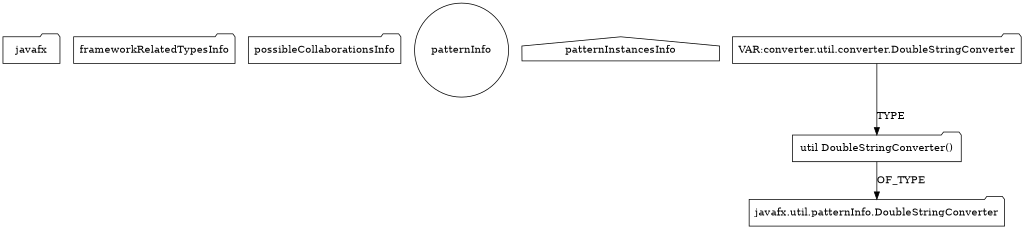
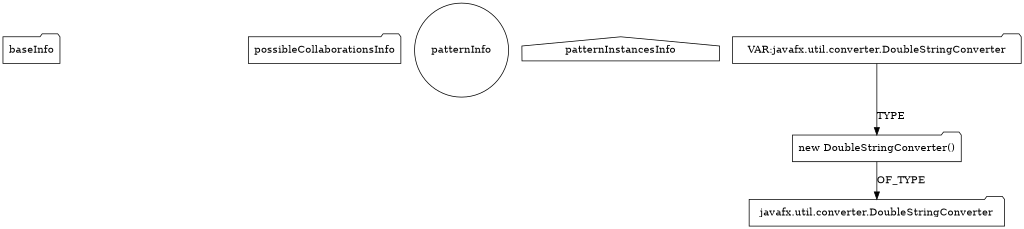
(31, 50) -> (31, 50)
(154, 50) -> none
(877, 50) -> (877, 50)
(877, 148) -> (877, 148)
(877, 213) -> (877, 213)
